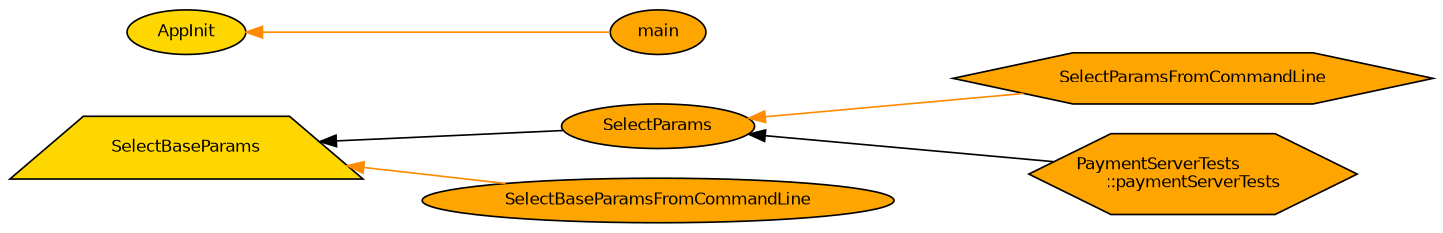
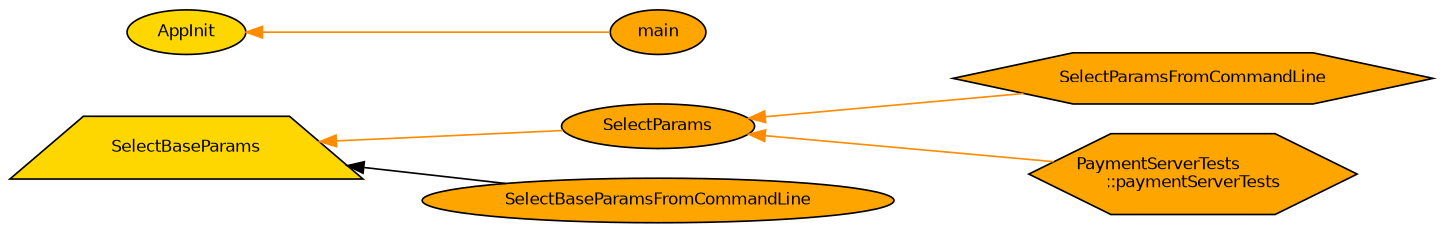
(450, 136) -> (450, 136)
(909, 149) -> (909, 149)
(435, 176) -> (435, 176)
